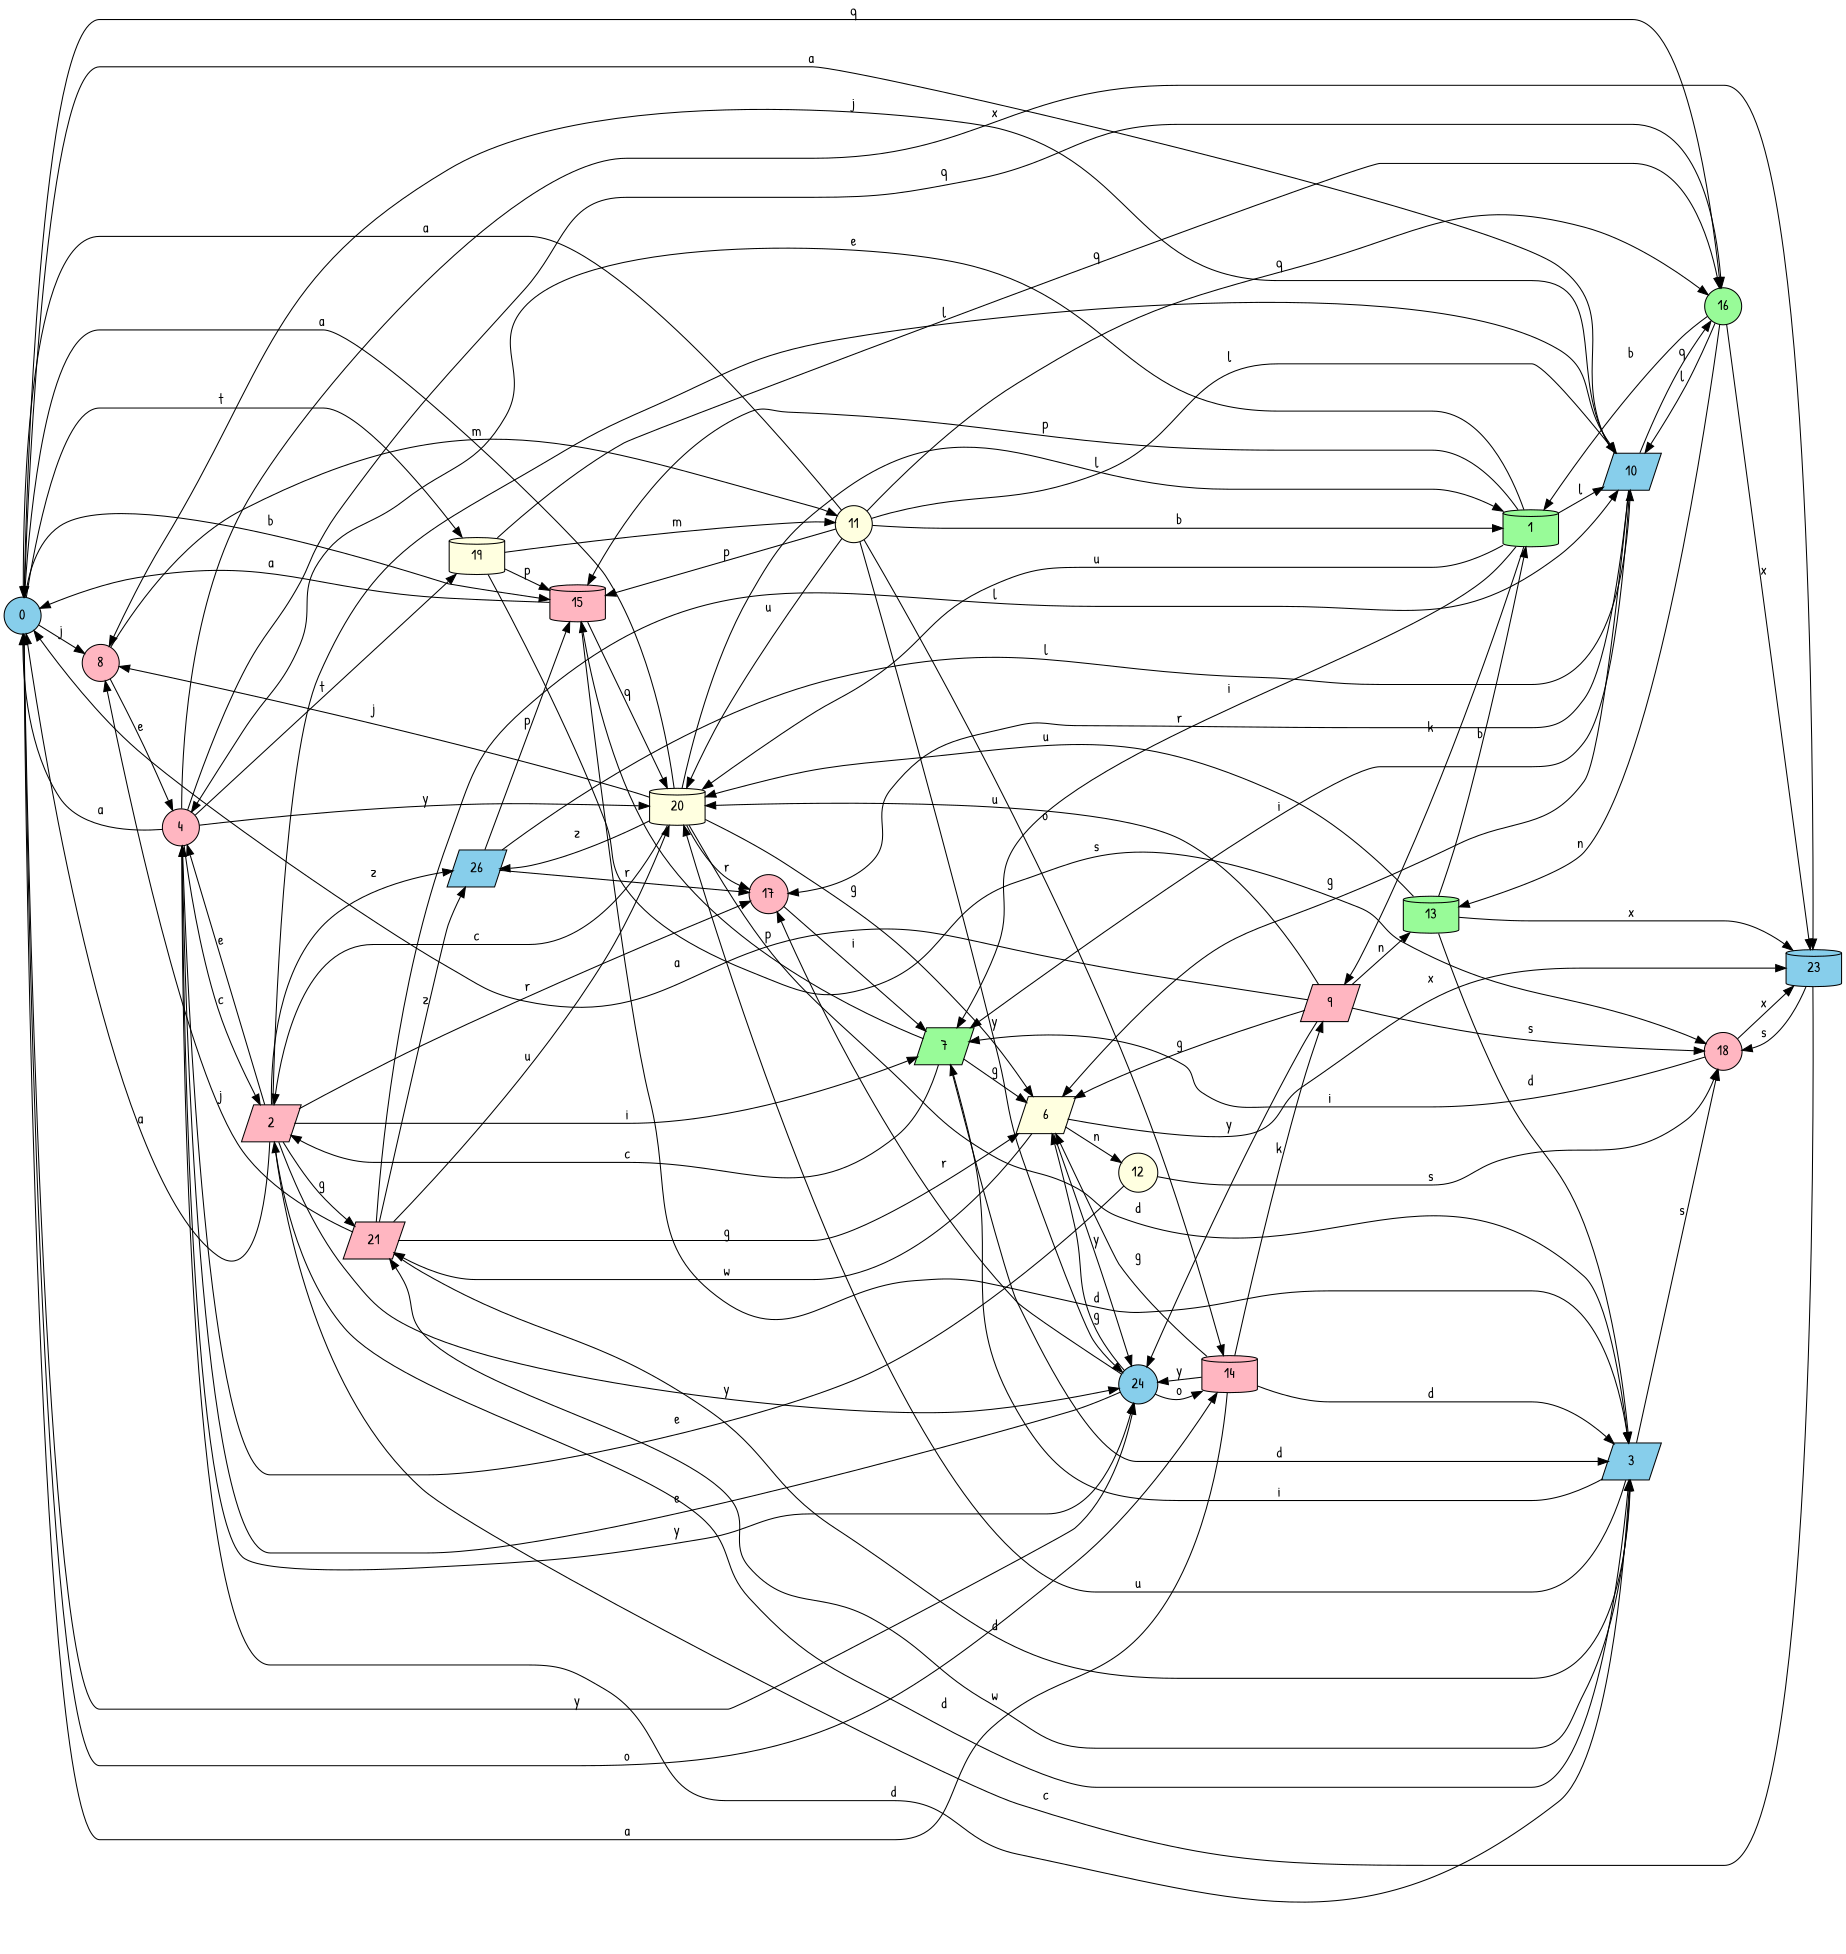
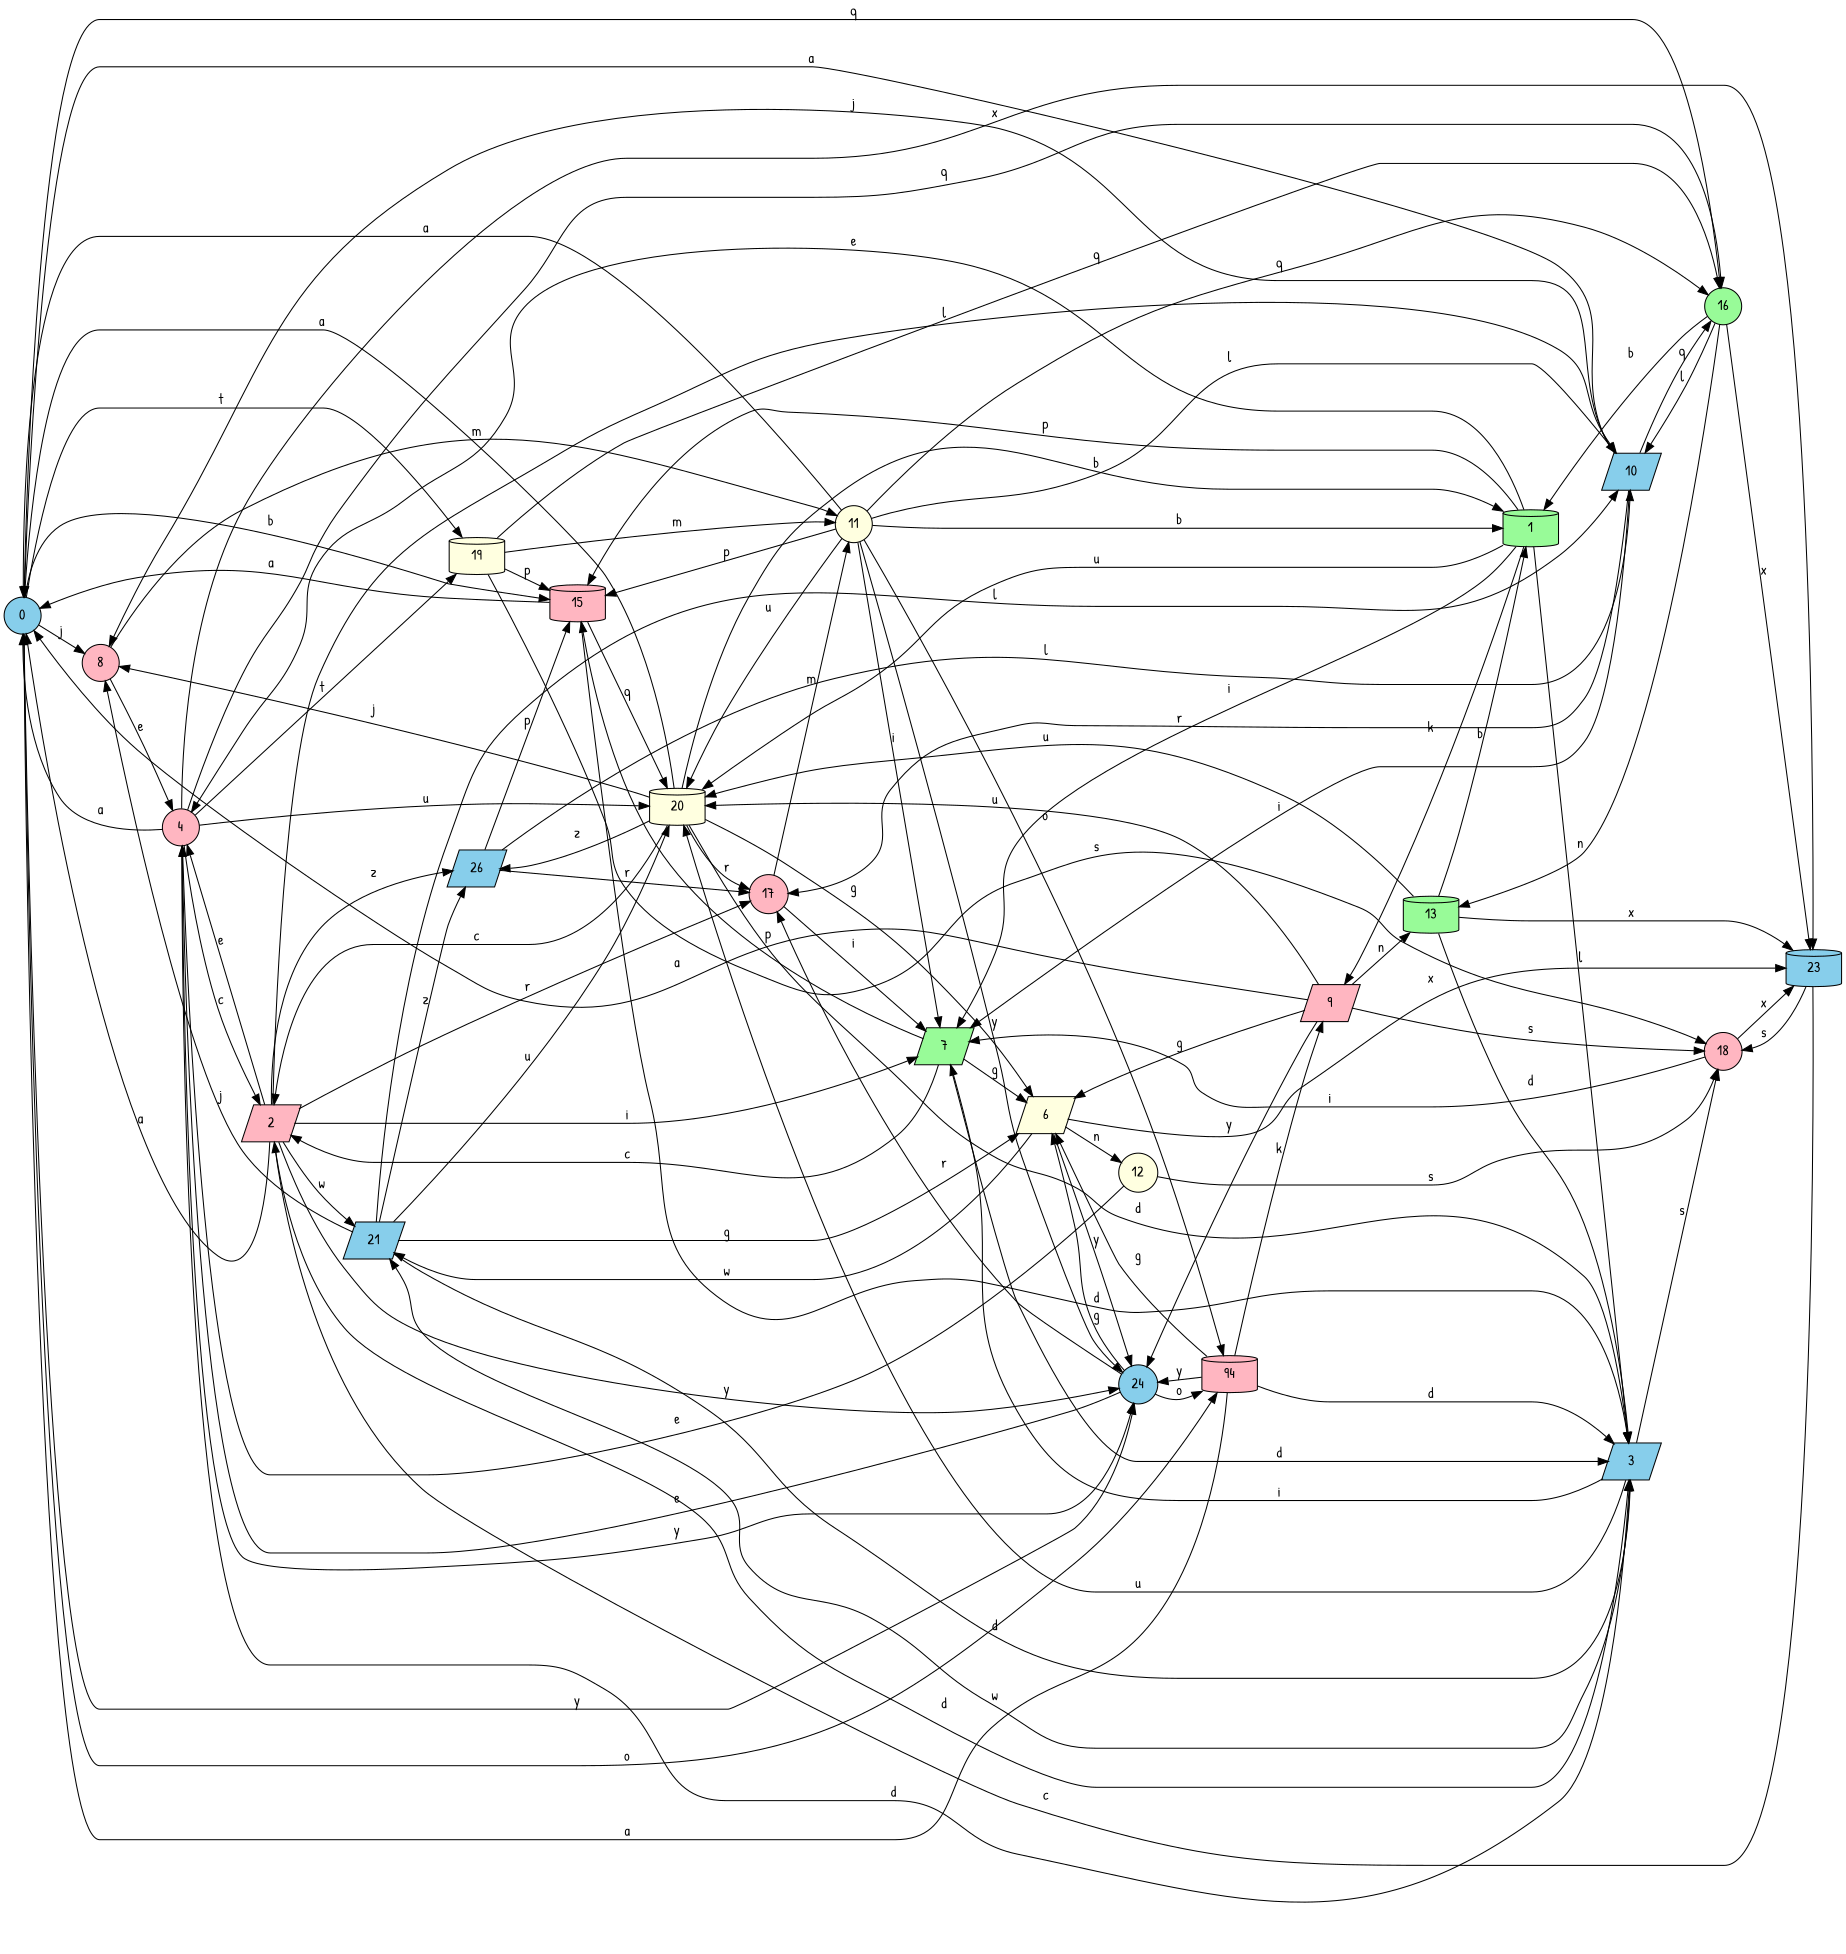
(1097, 464) -> (1097, 464)
(1577, 503) -> (1581, 990)
none -> (812, 706)
none -> (896, 768)
(426, 799) -> (426, 799)
(1446, 850) -> none
(322, 1184) -> (322, 1184)
(374, 1240) -> (374, 1240)
(1230, 1374) -> (1230, 1374)
